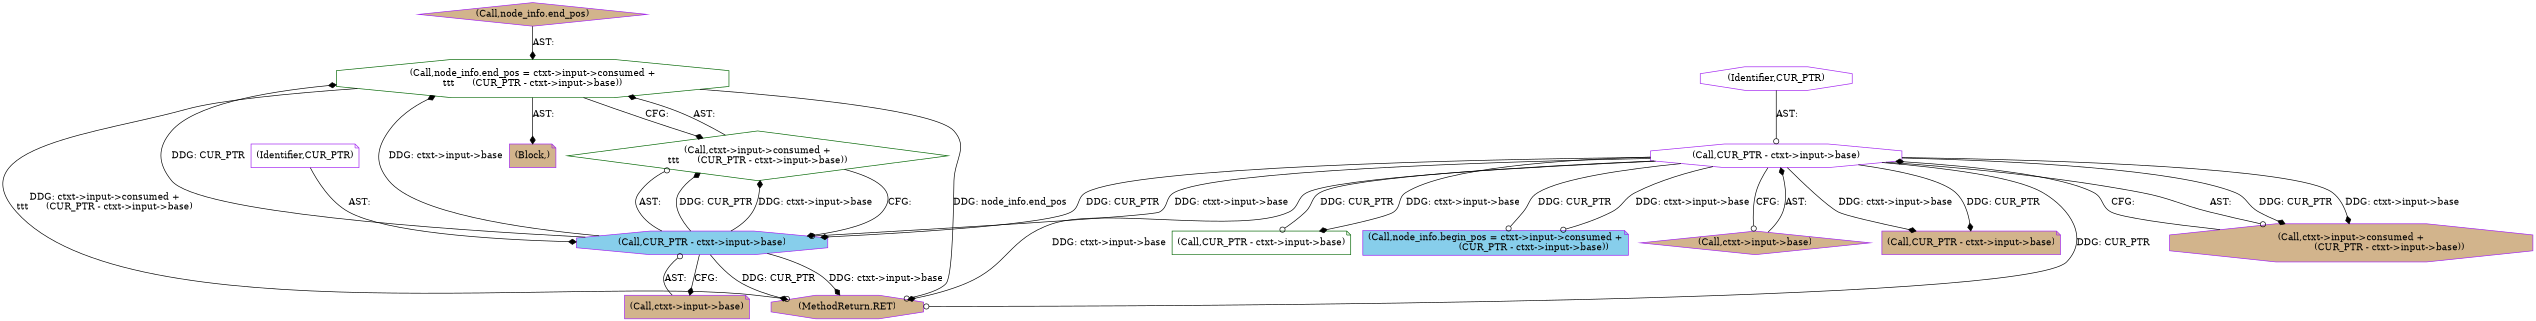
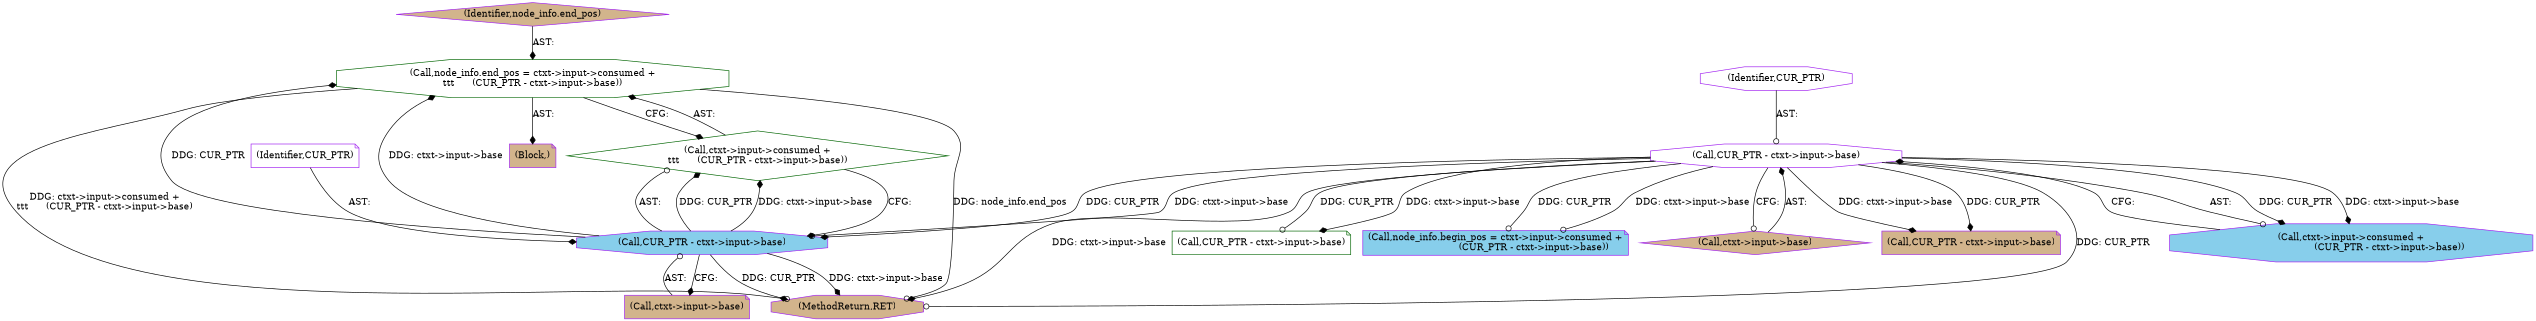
(533, 14) -> (533, 14)
(2351, 243) -> (2351, 243)
